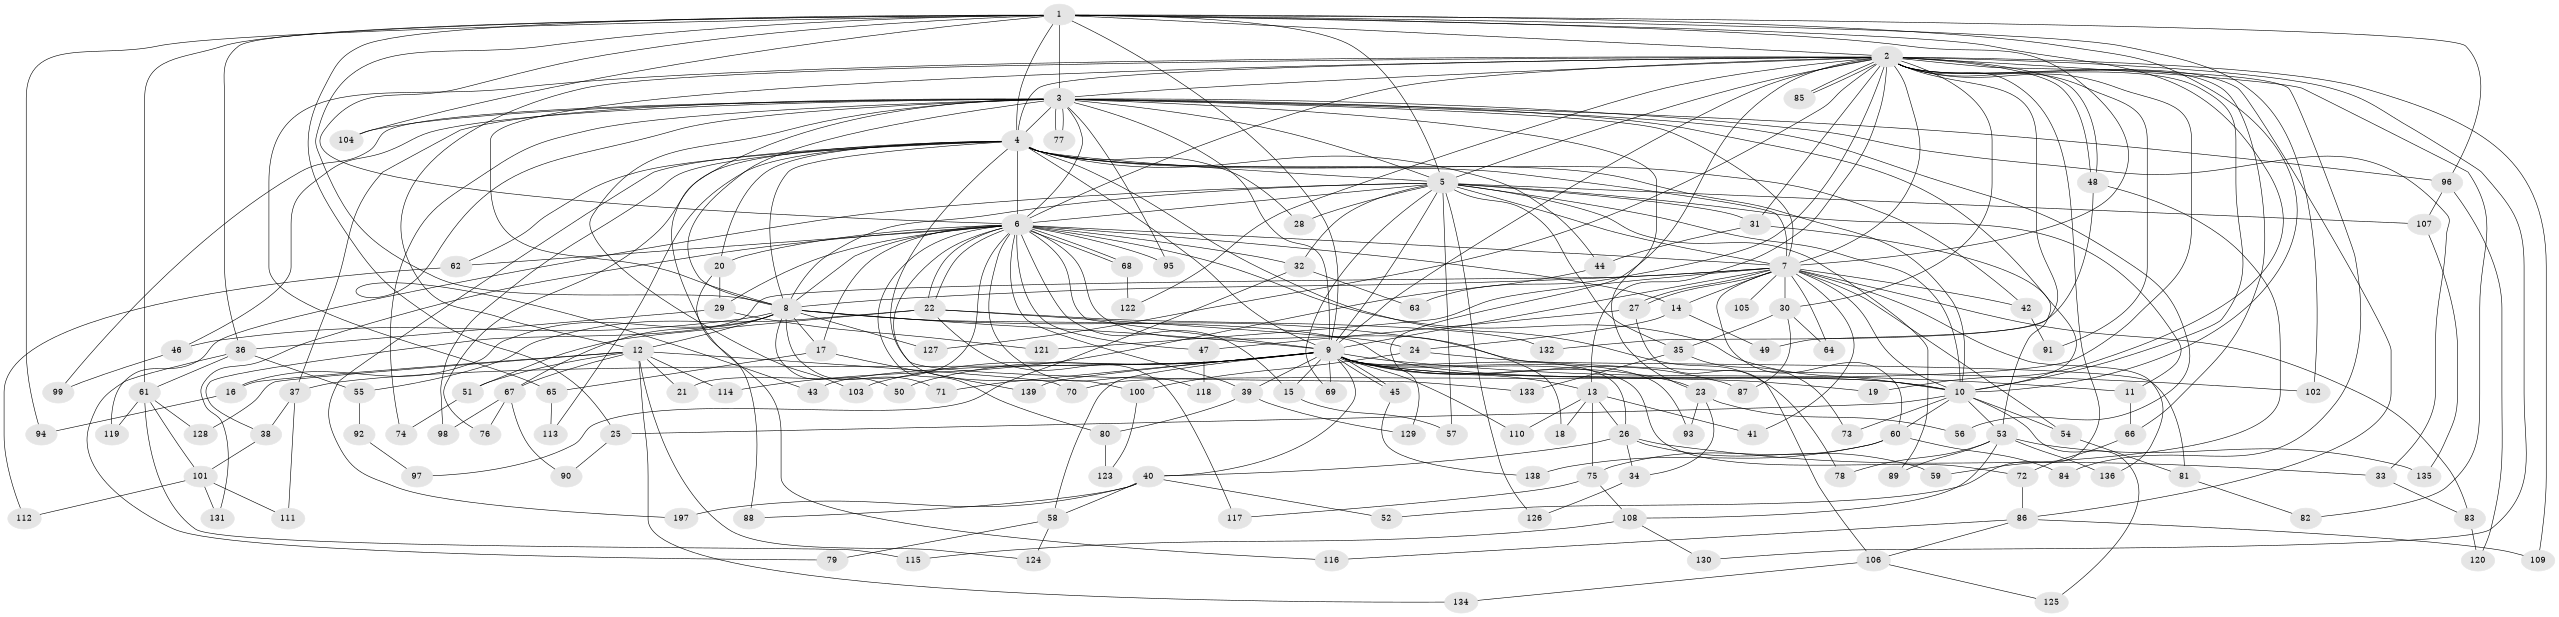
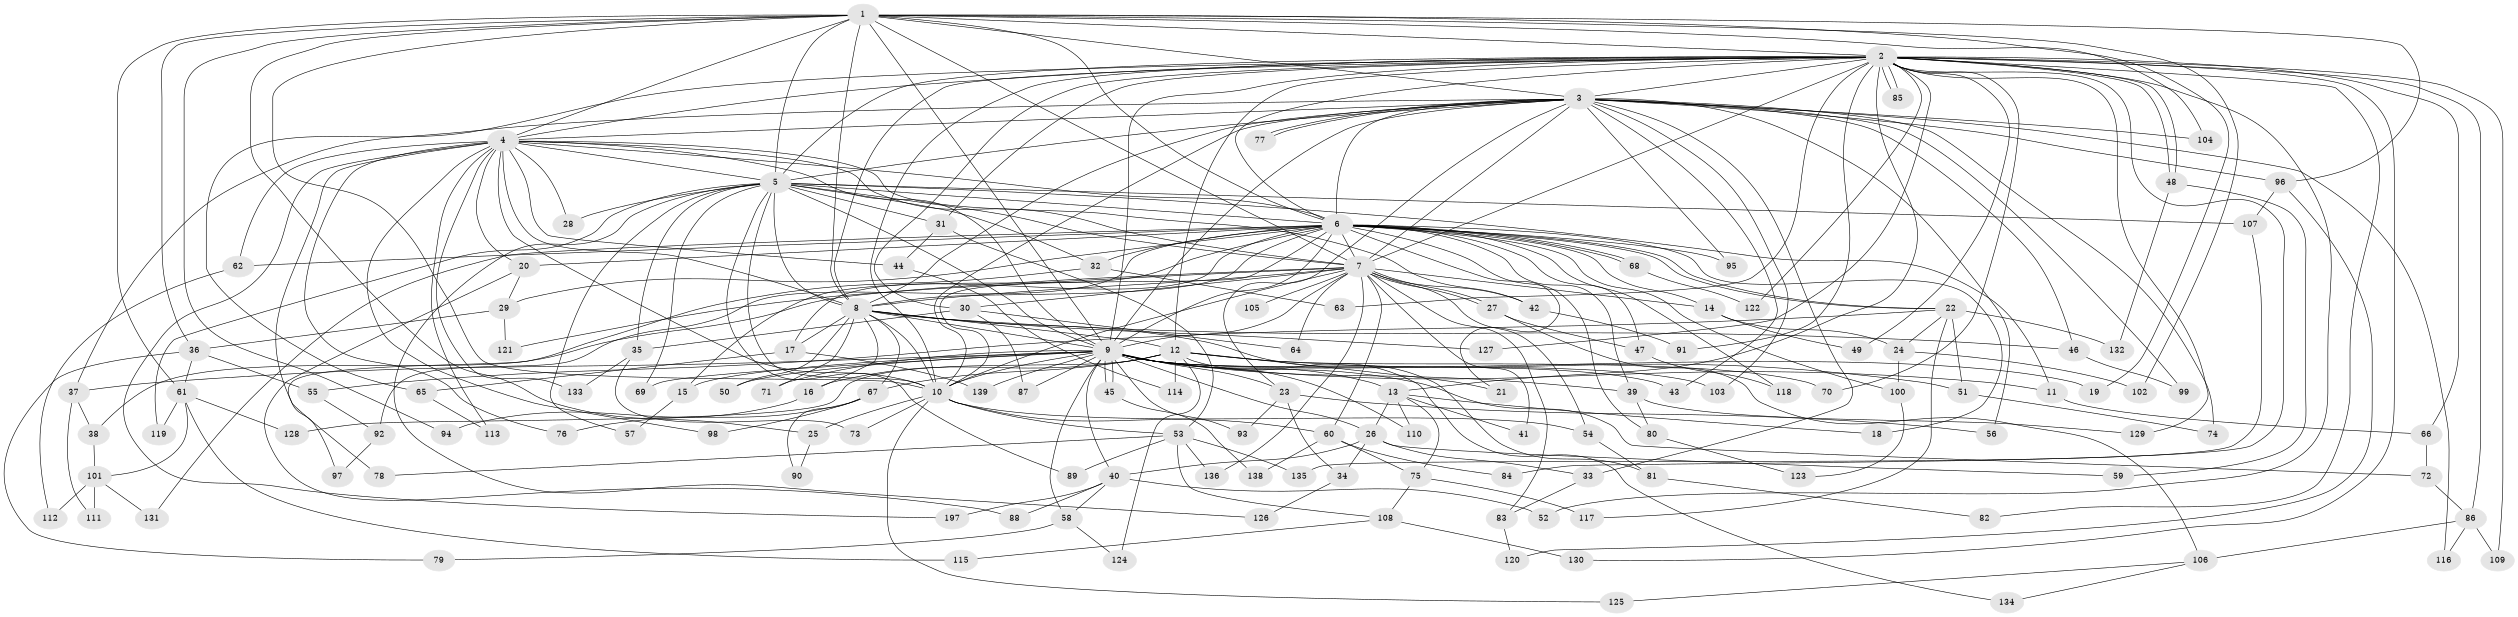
none -> (937, 293)
